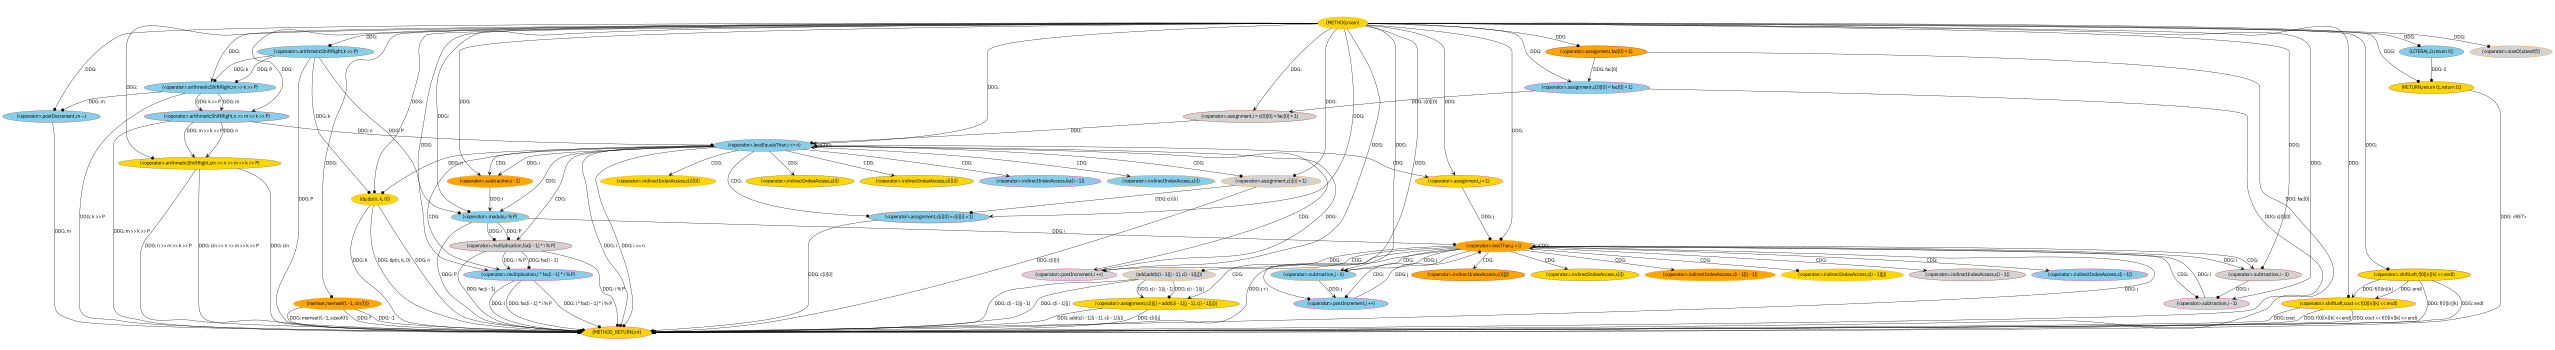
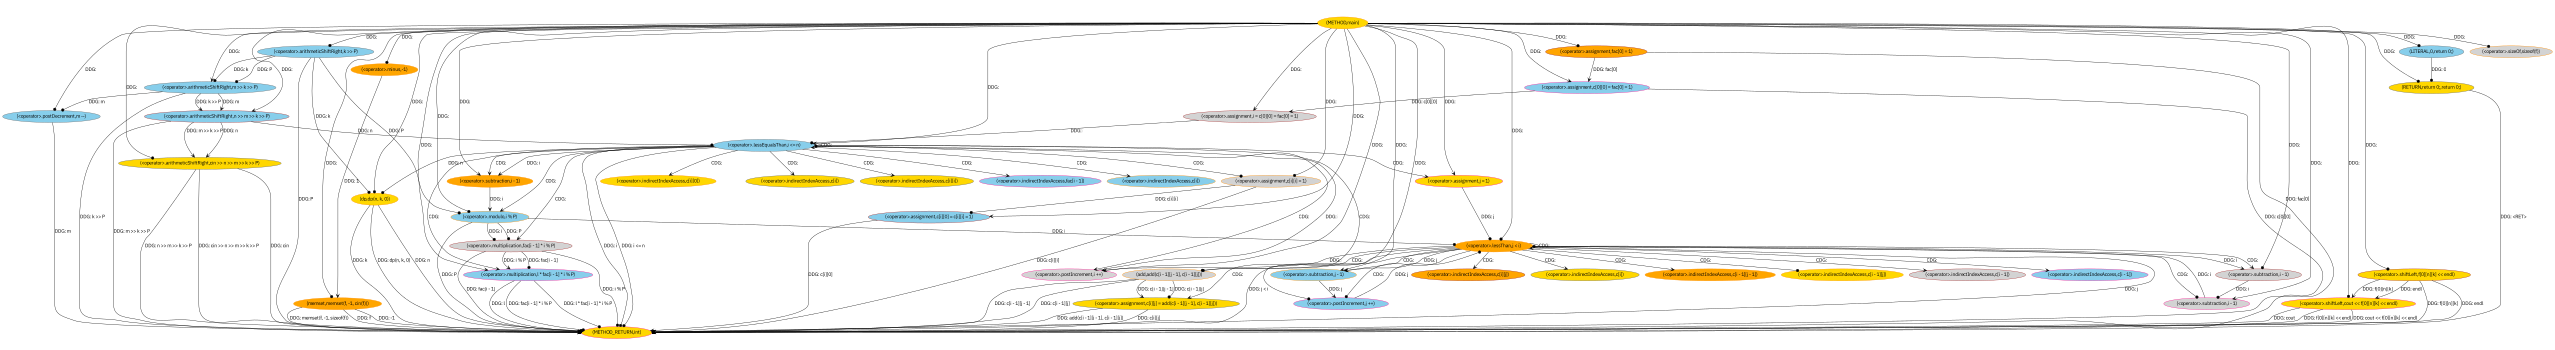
none -> (384, 70)
(773, 206) -> (1253, 153)
